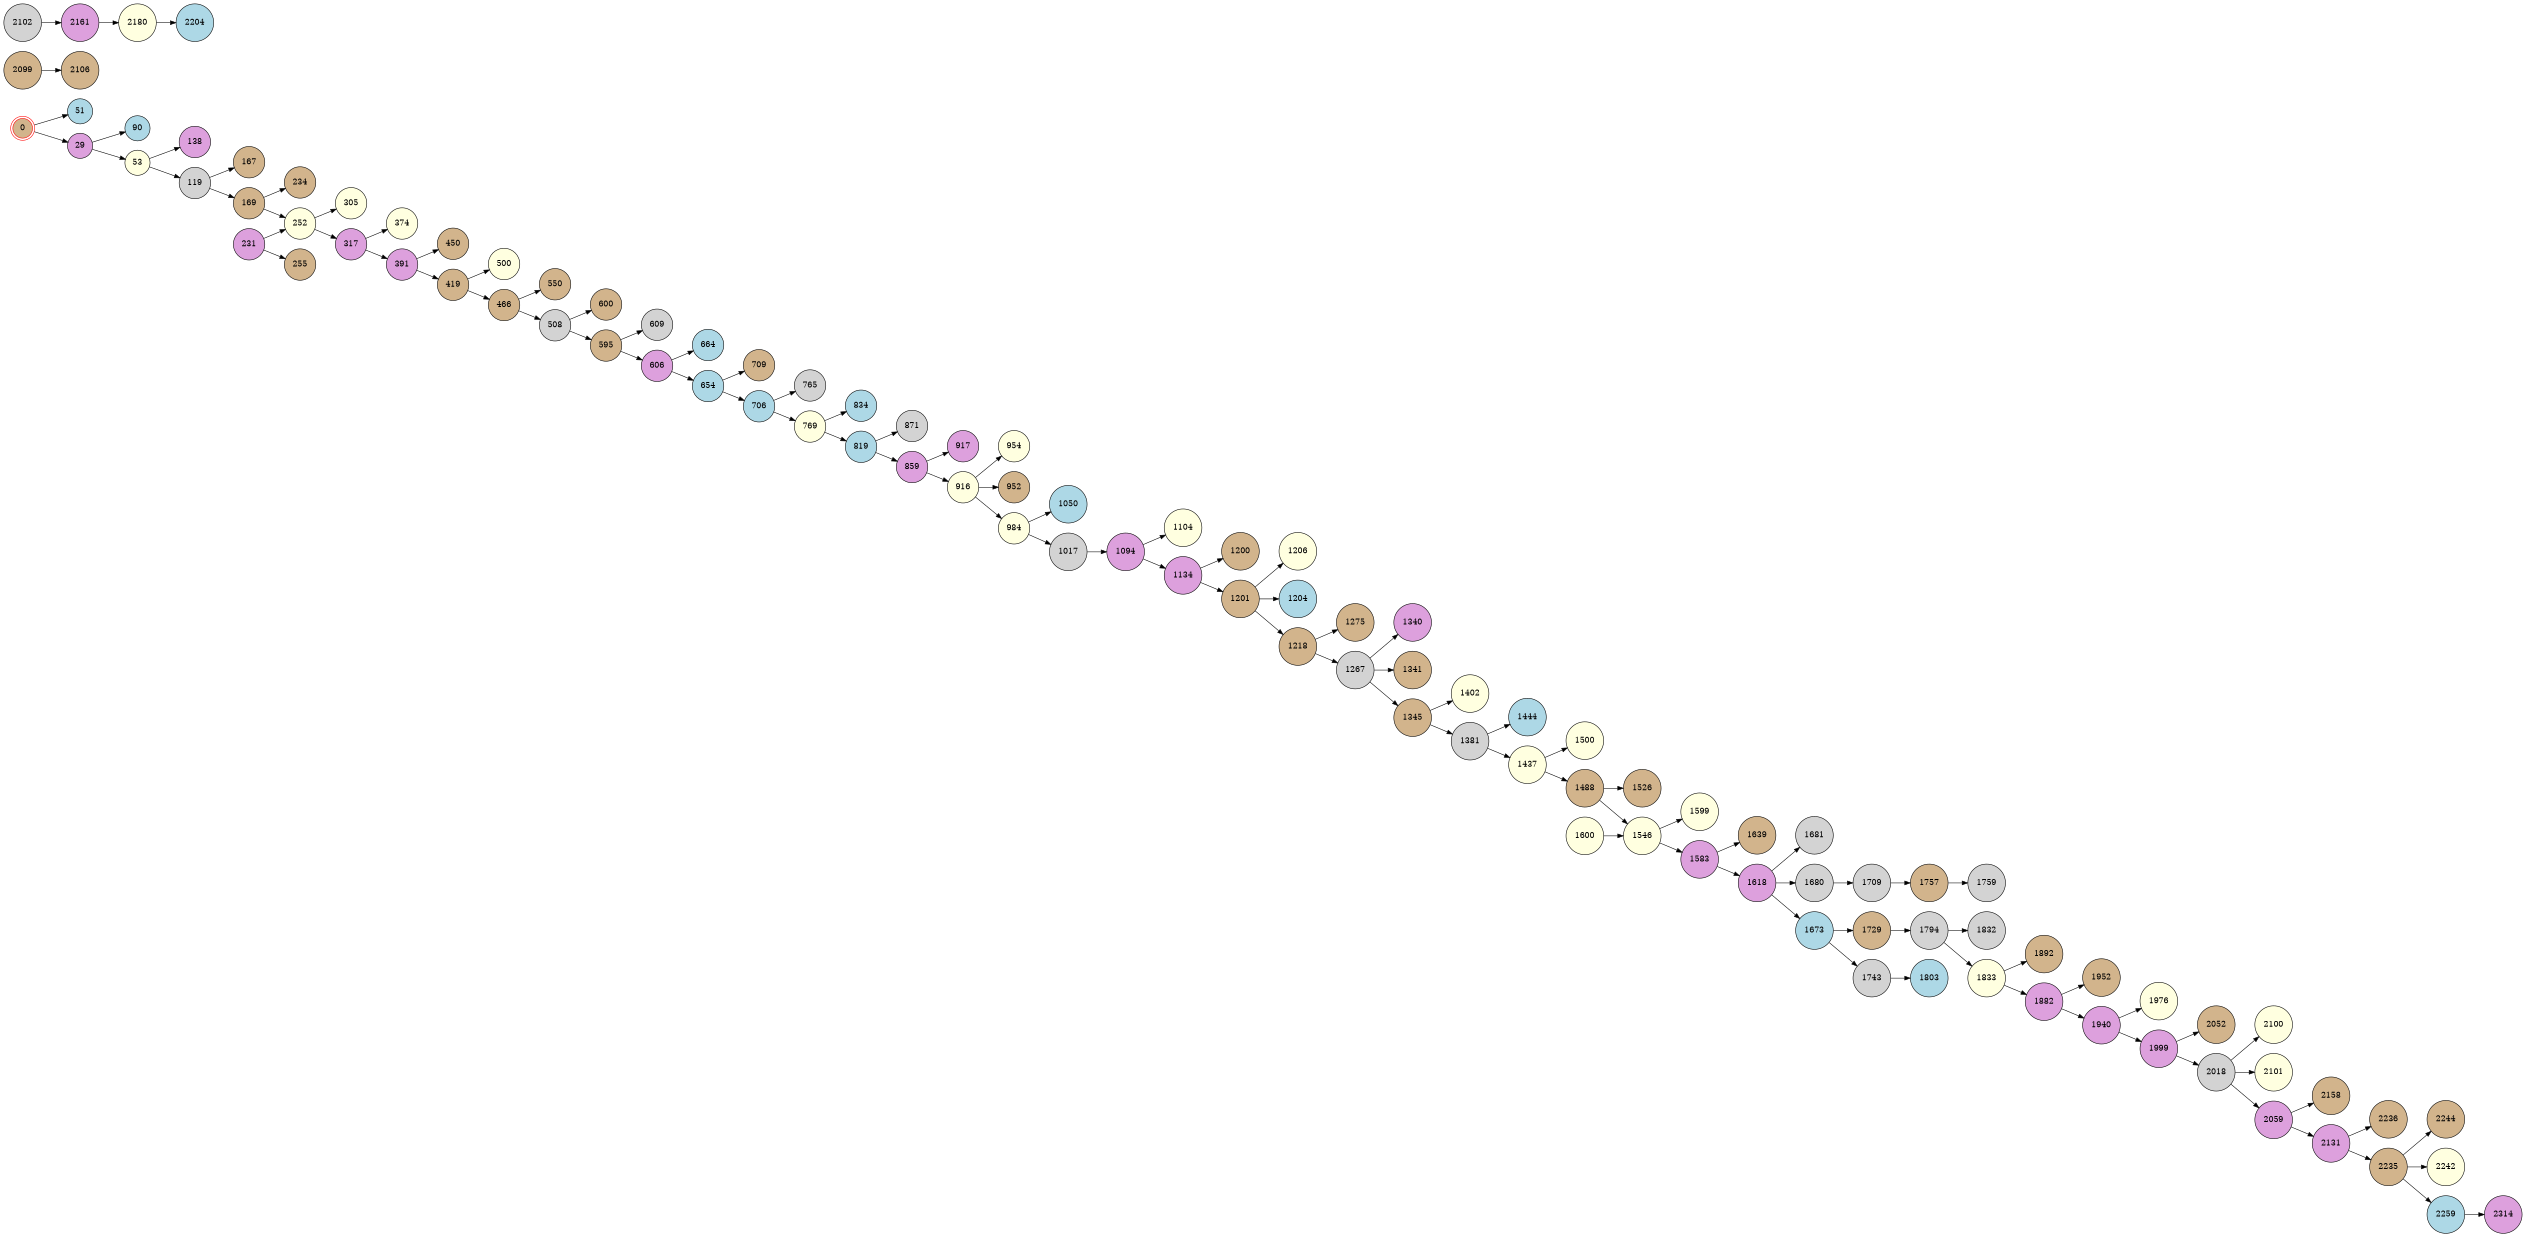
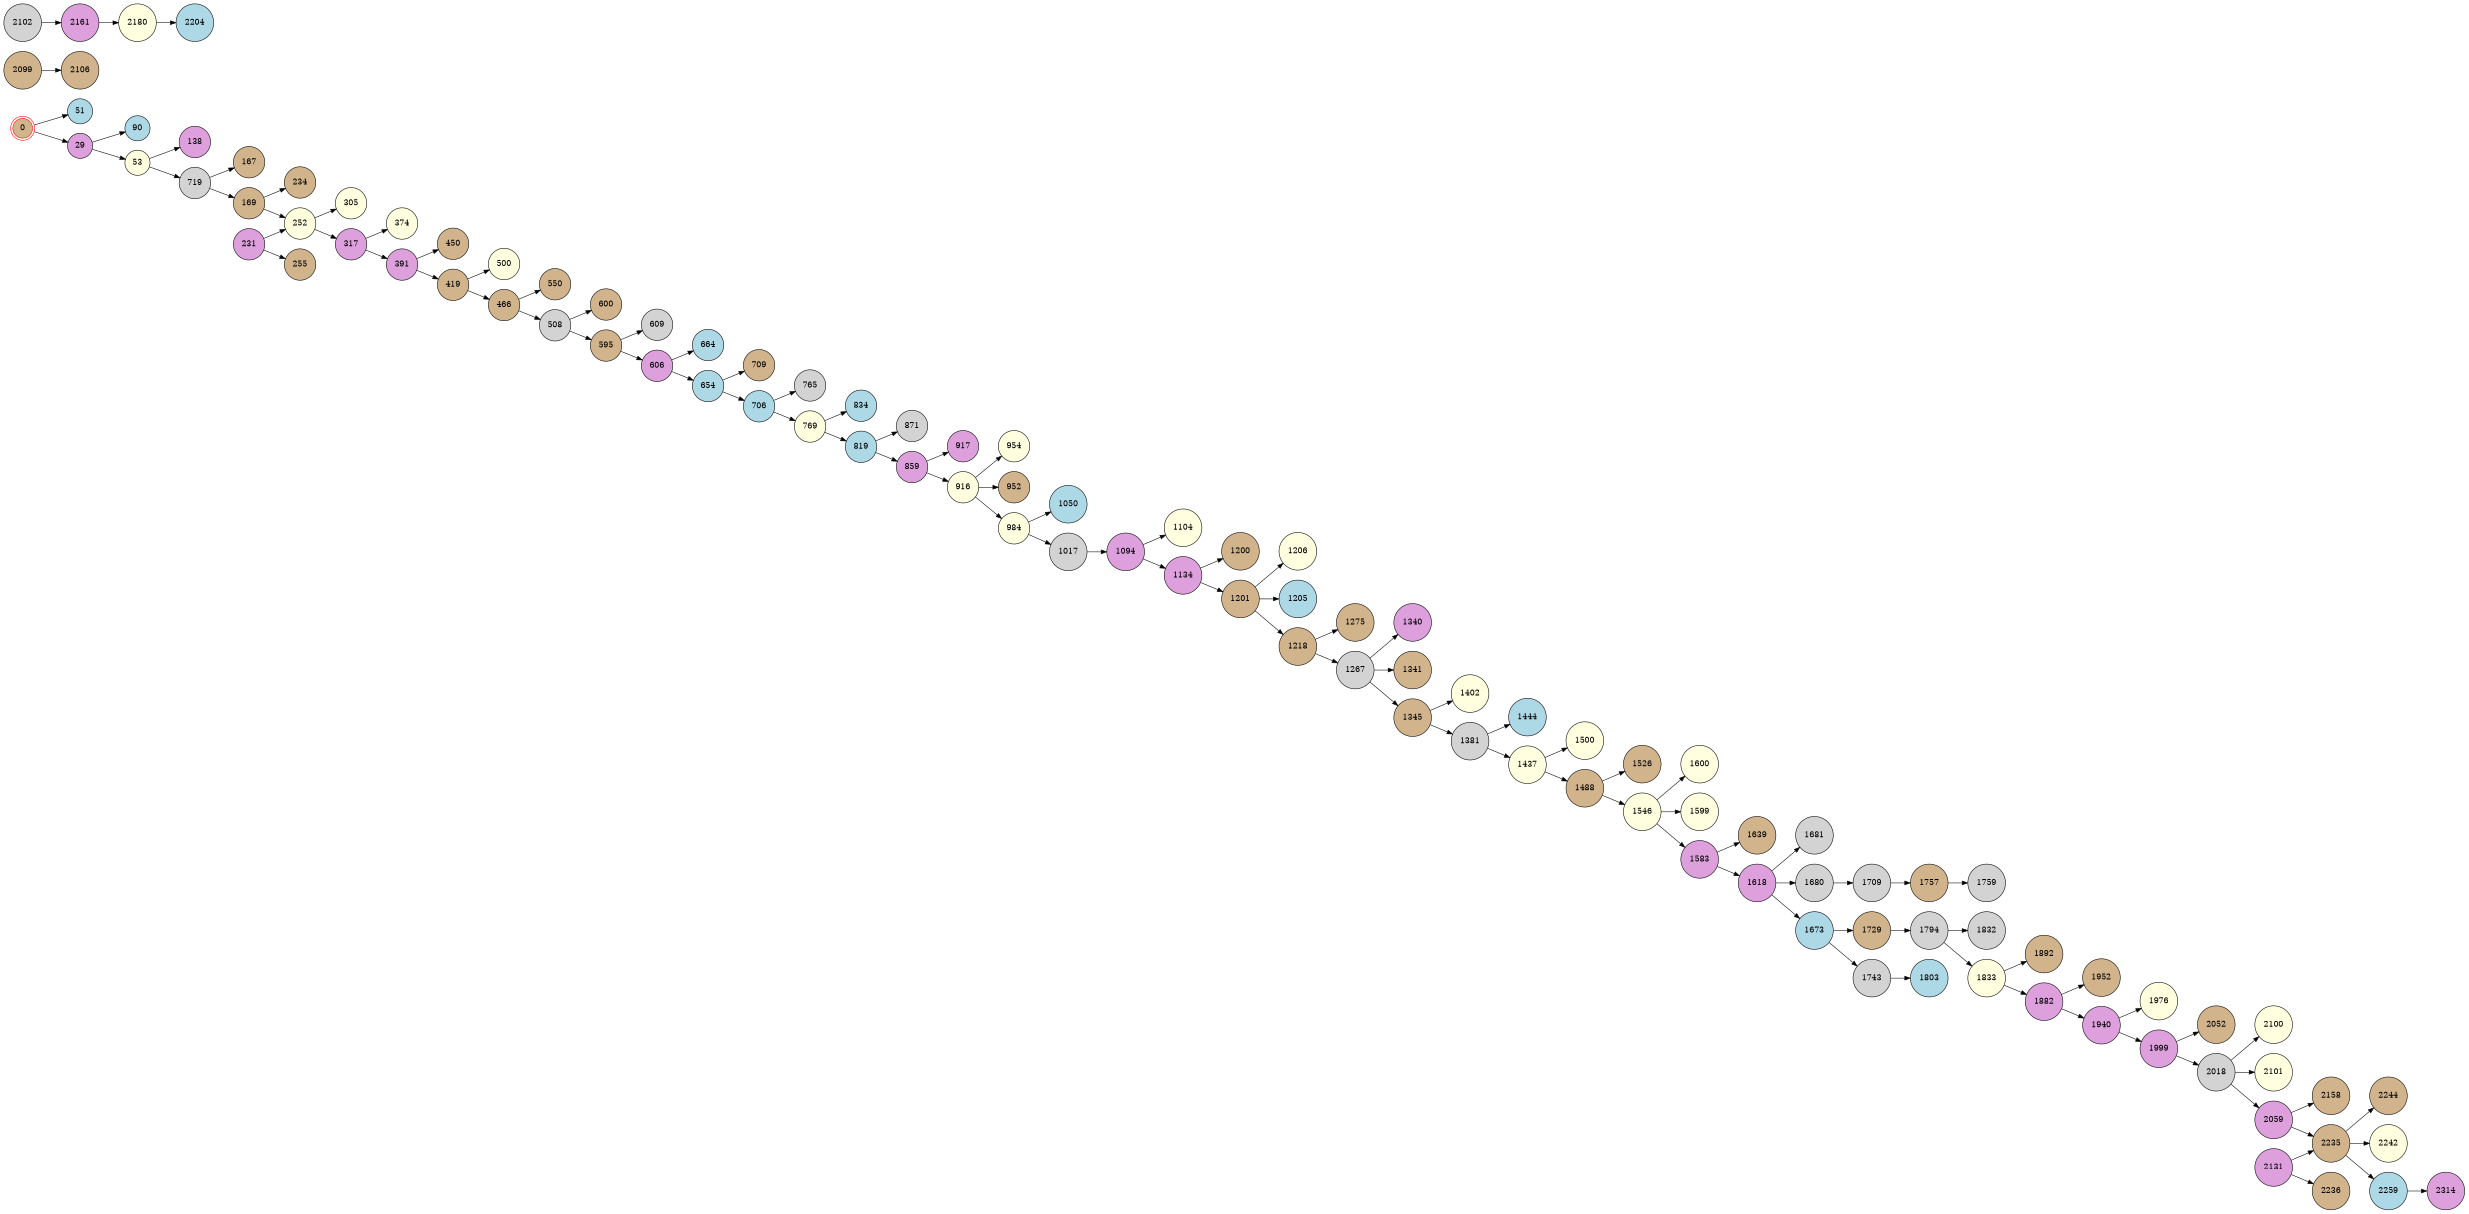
(195, 183) -> (195, 183)
(1298, 599) -> (1298, 599)
(1611, 836) -> (1669, 790)
(2300, 1131) -> (2300, 1131)
